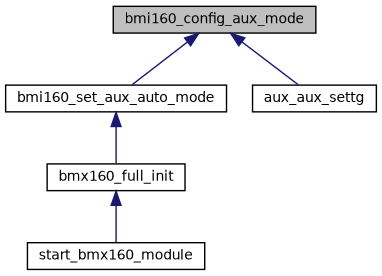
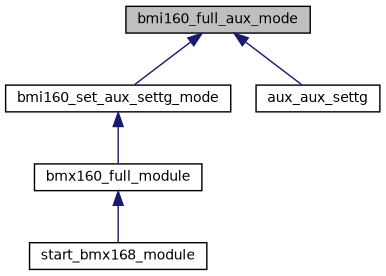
(215, 20) -> (218, 20)
(116, 98) -> (118, 98)
(116, 177) -> (118, 177)
(116, 256) -> (118, 256)
